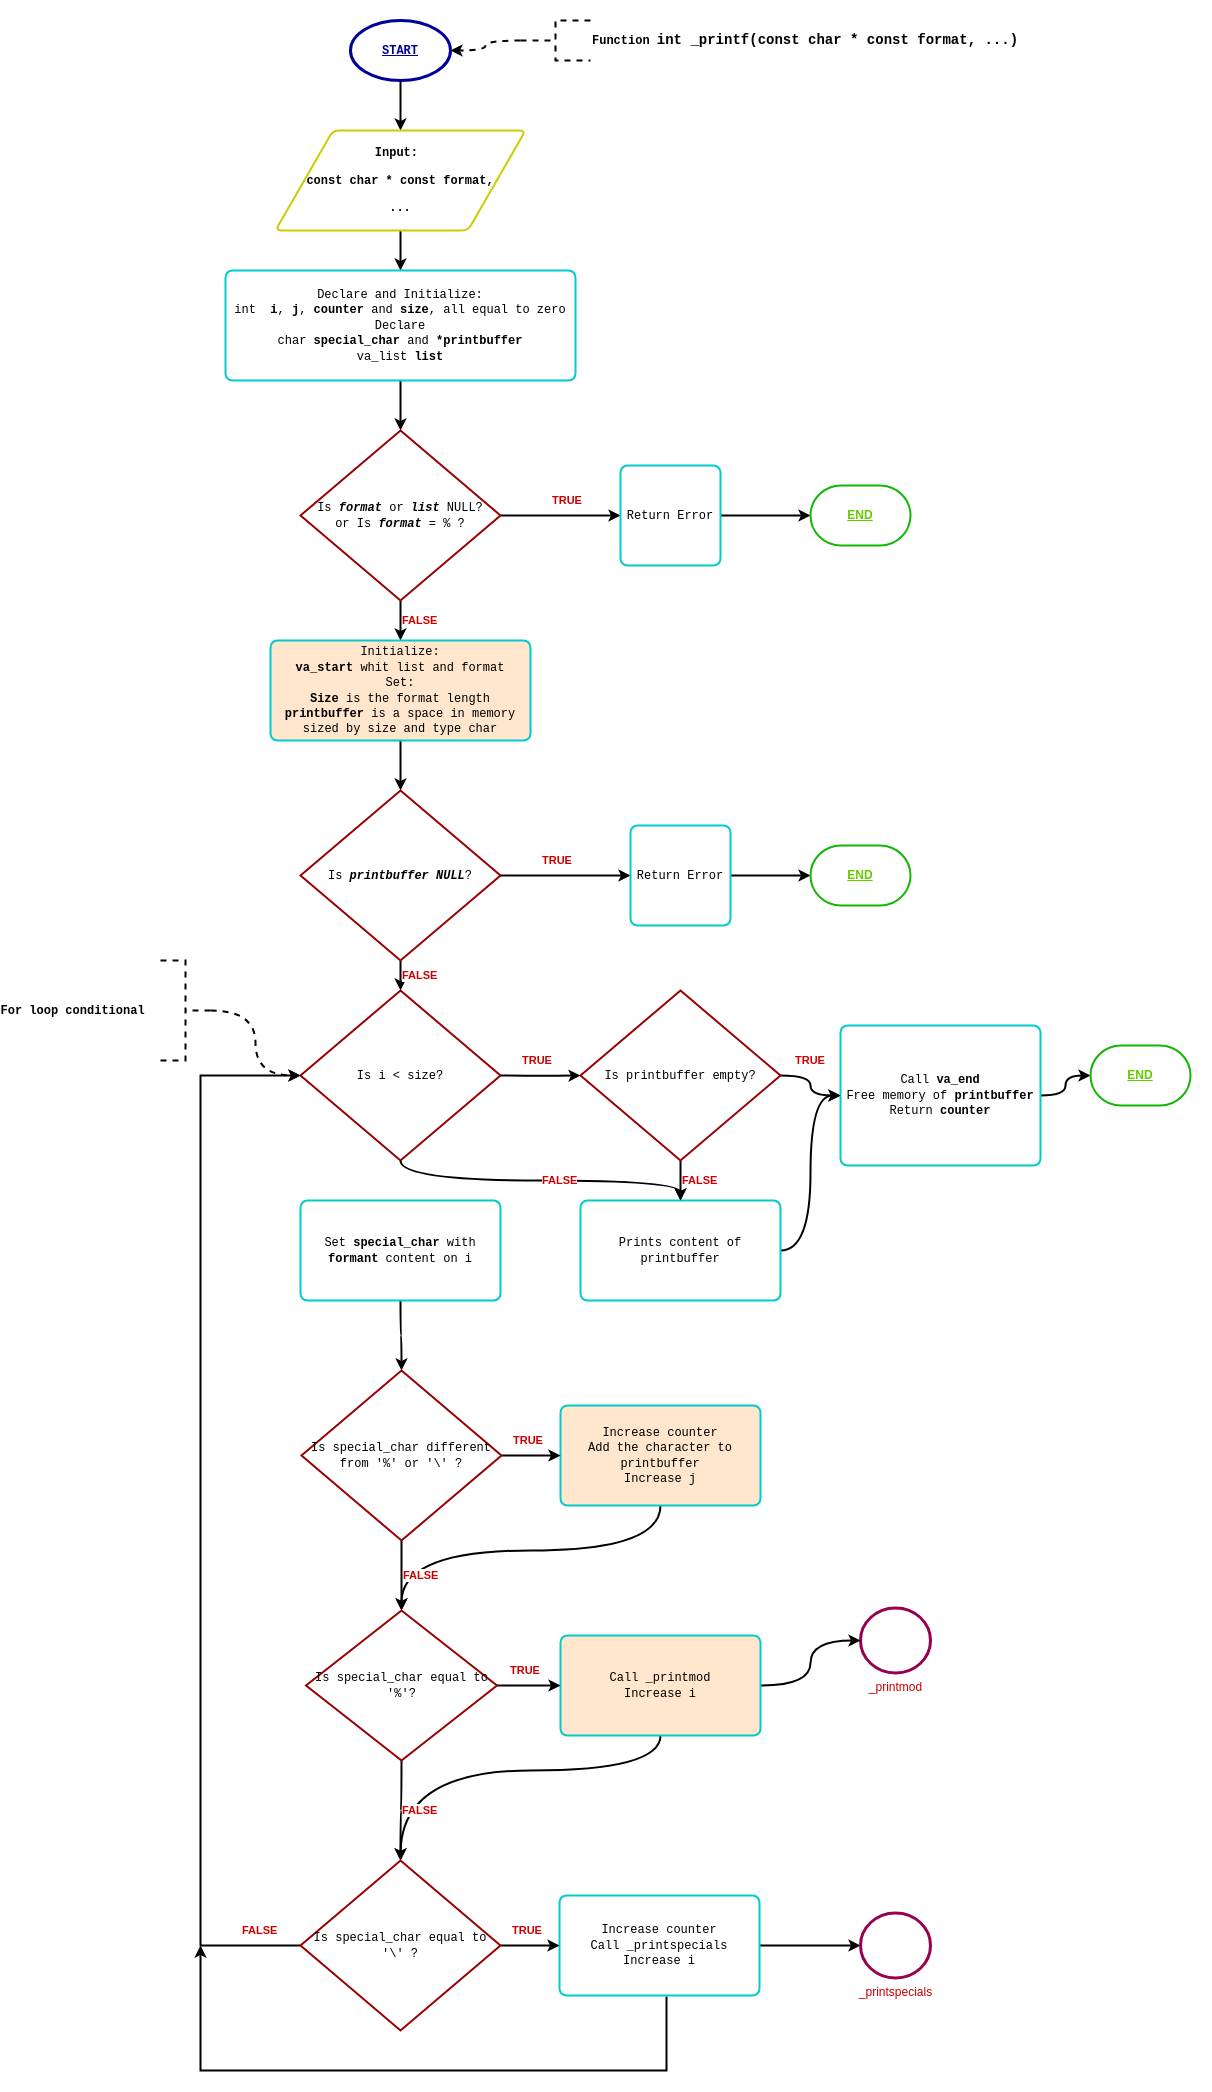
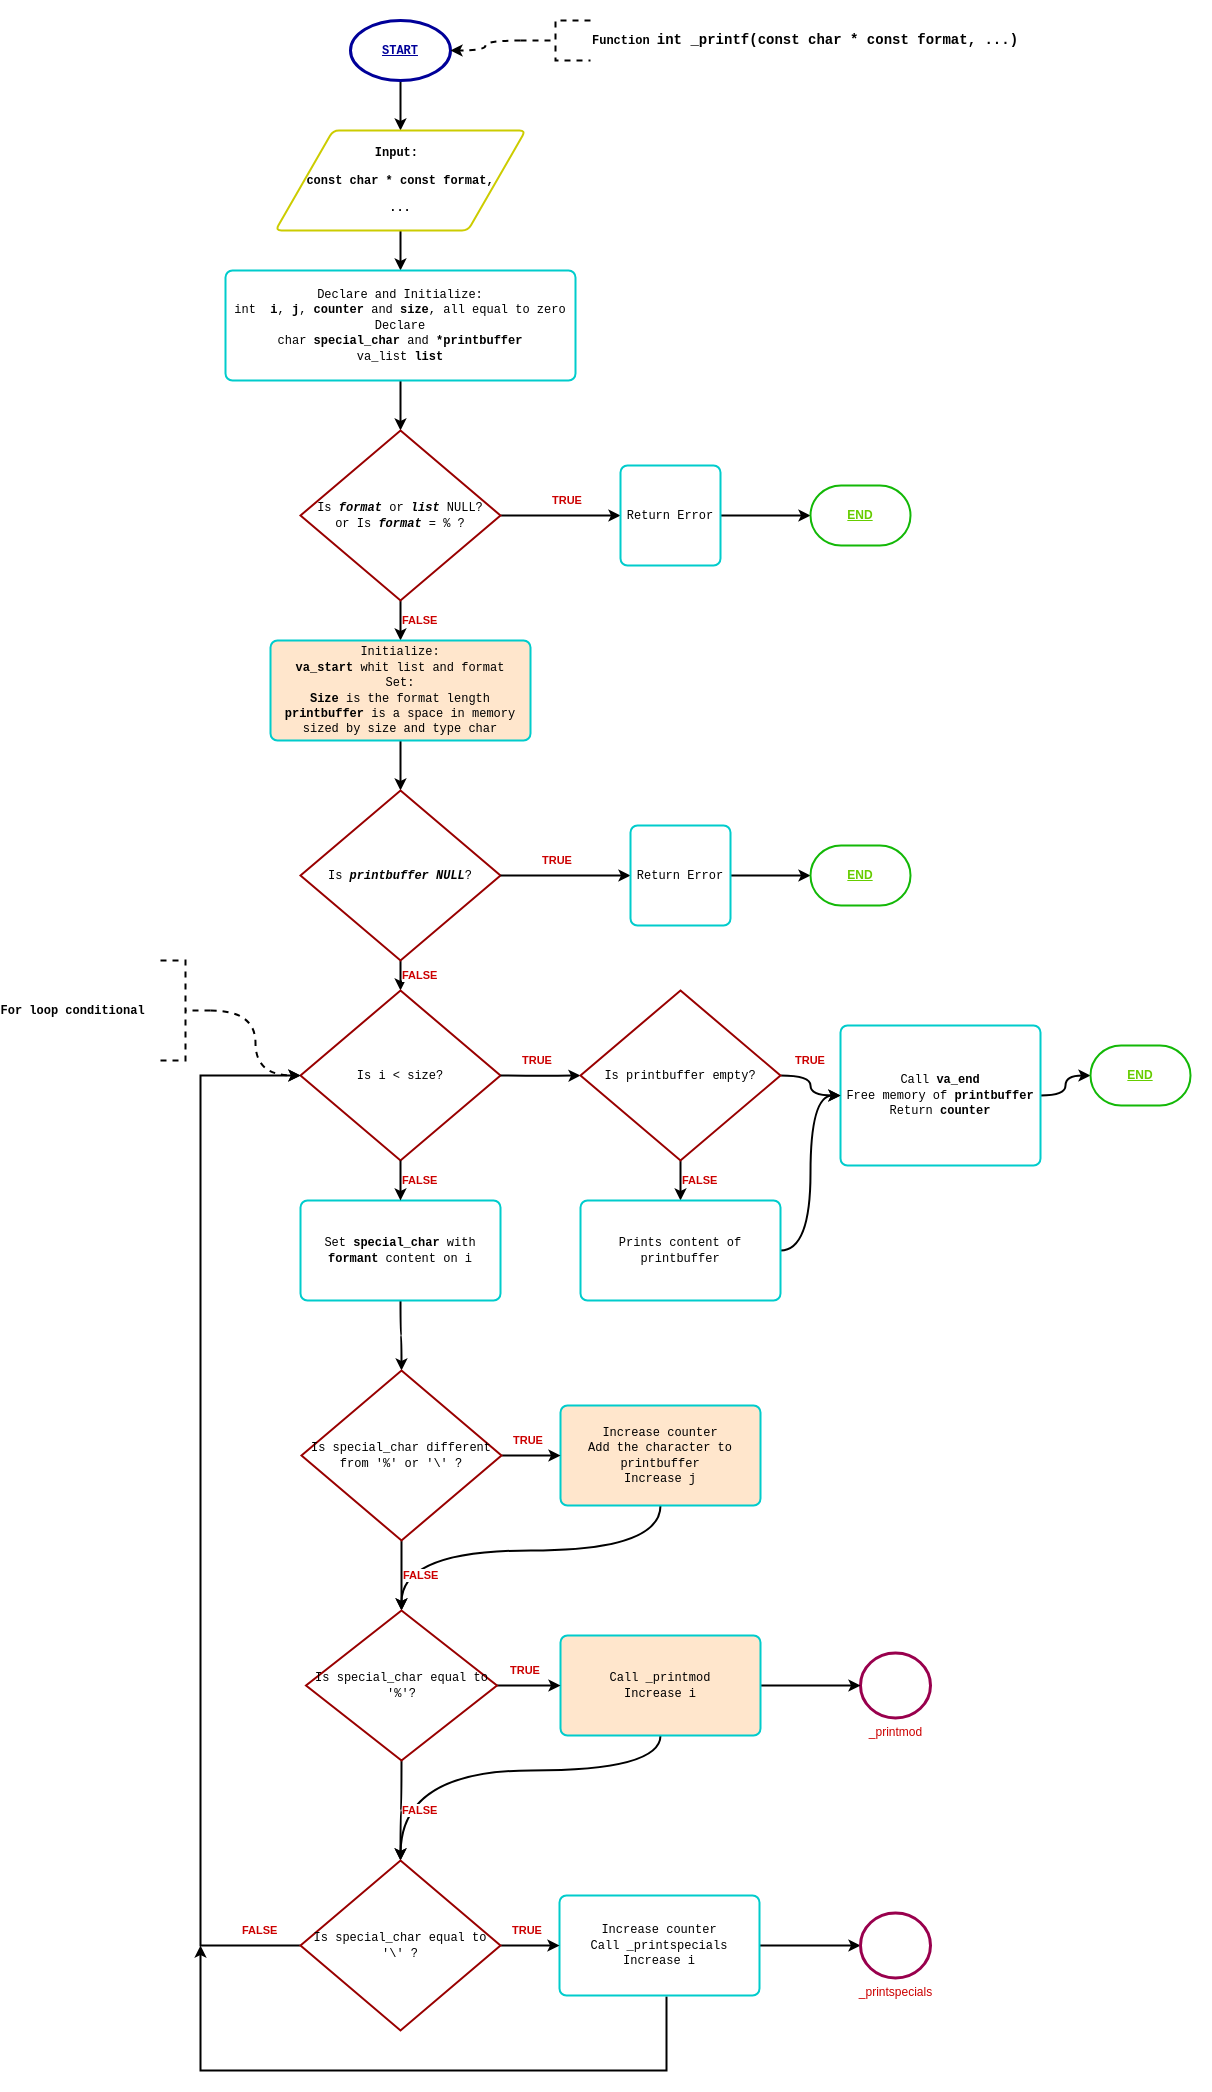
(537, 1180) -> (401, 1177)
(896, 1641) -> (896, 1686)
